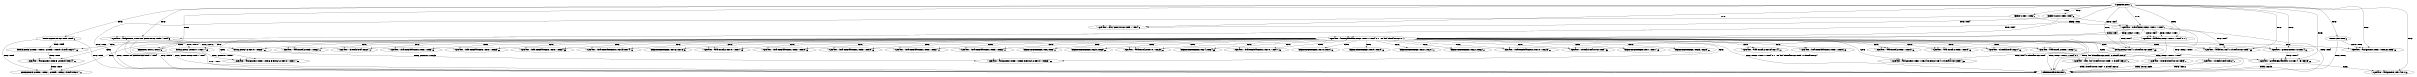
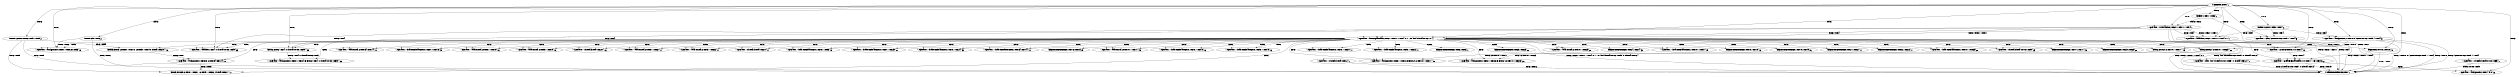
(2067, 11) -> (2217, 11)
(2100, 22) -> (2239, 33)
